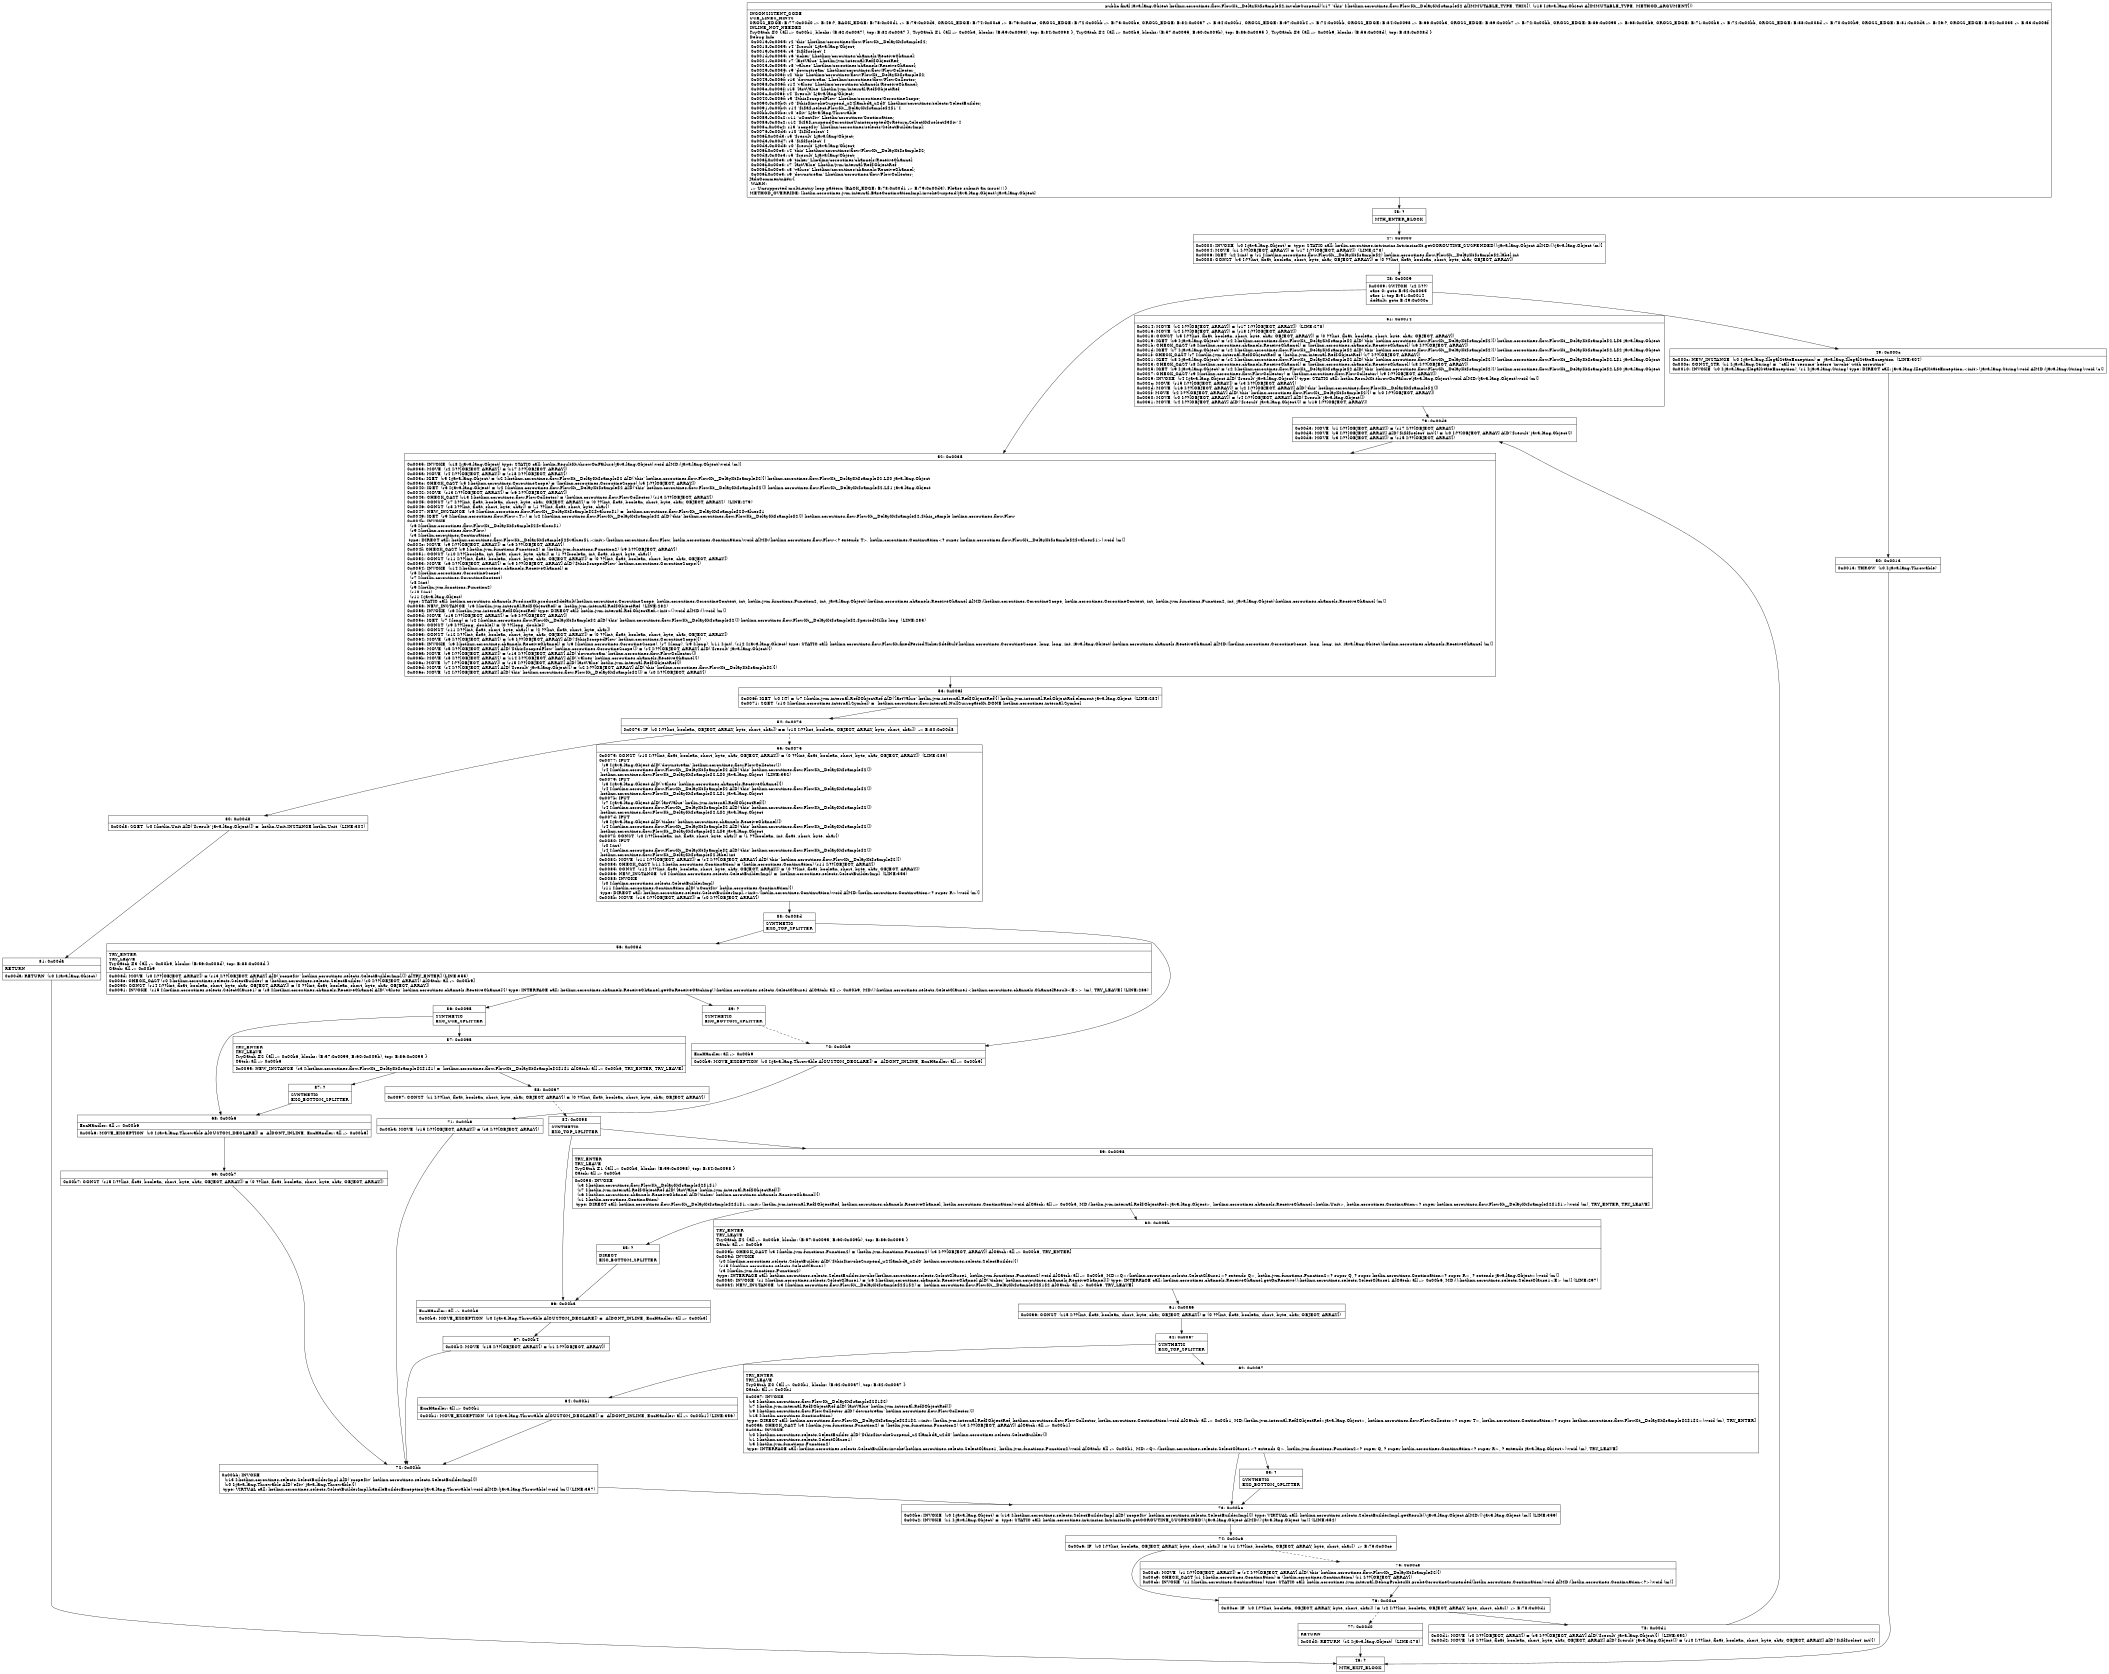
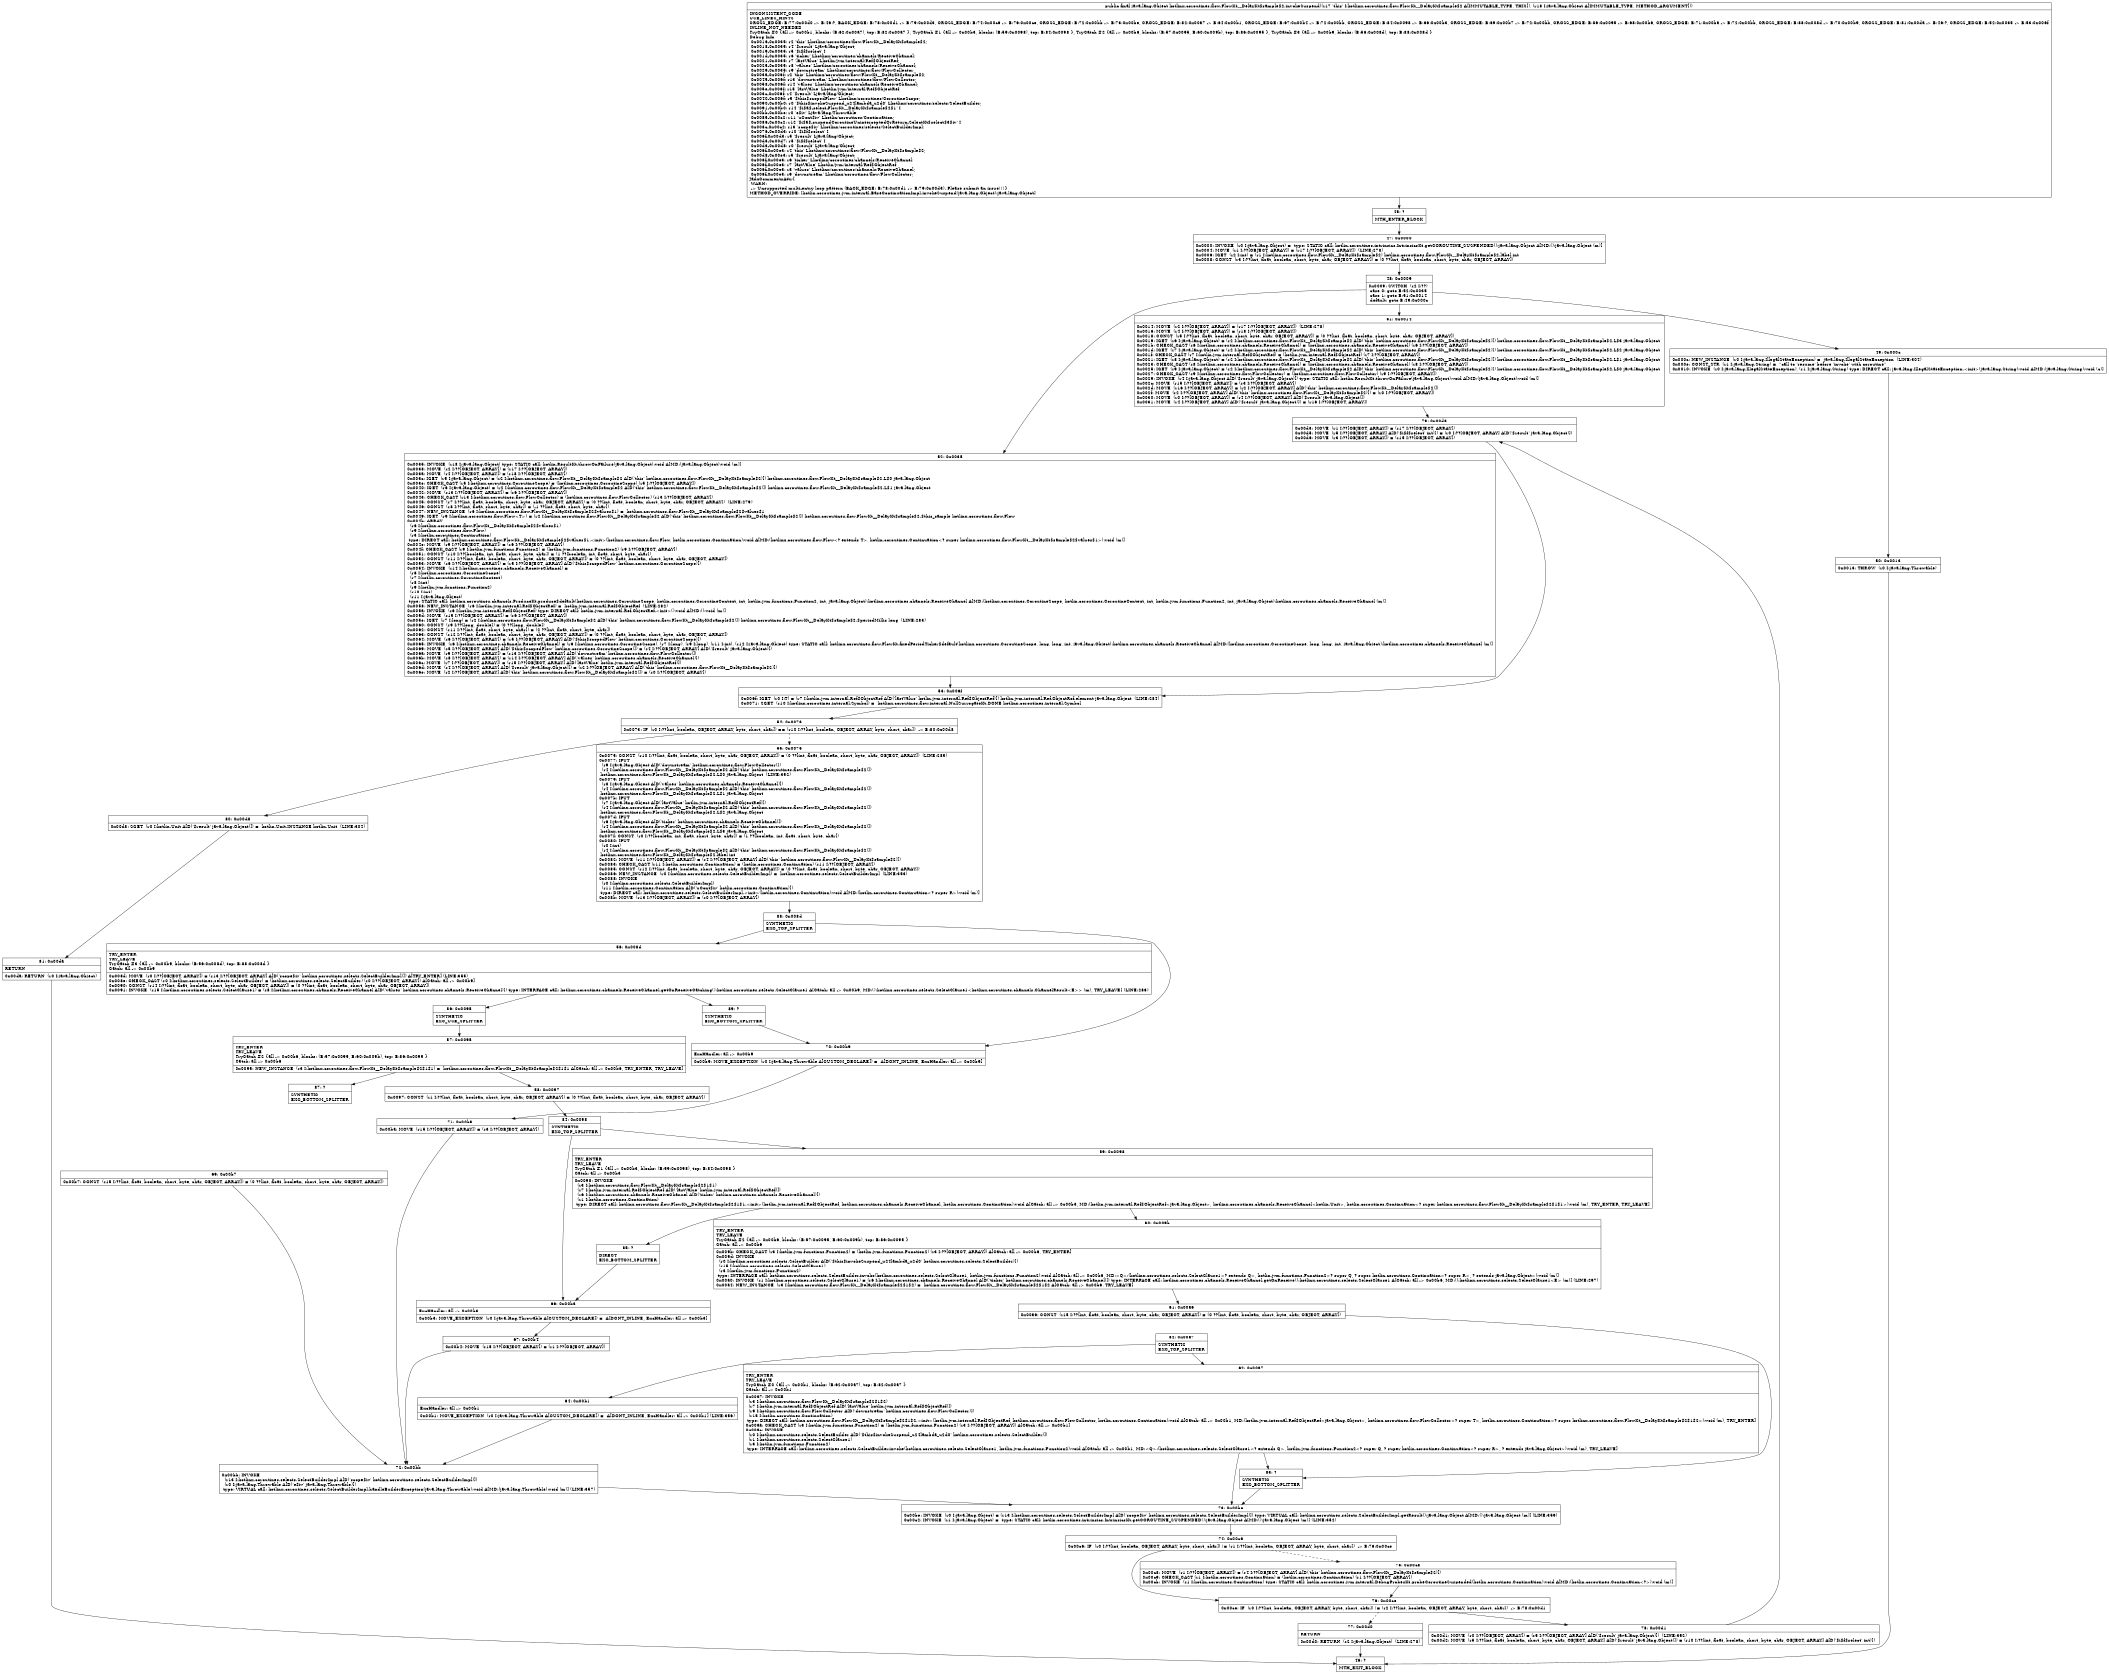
(1397, 296) -> (1398, 296)
none -> (1399, 308)
(1373, 447) -> (1464, 684)
(428, 521) -> (426, 521)
(783, 1034) -> (783, 1034)
(559, 1108) -> (559, 1108)
(224, 1126) -> none
(1182, 1325) -> (1770, 1426)
